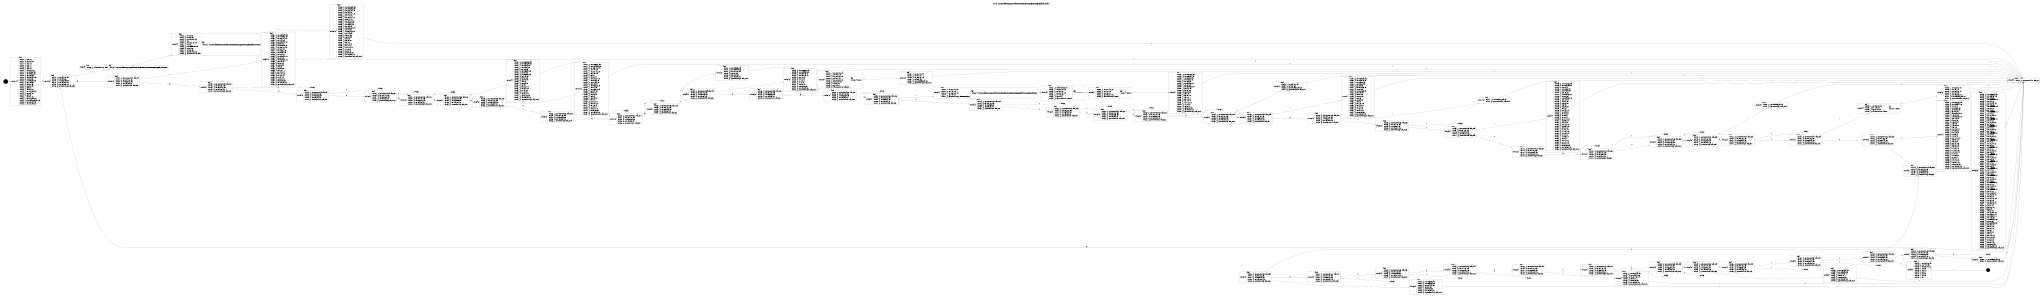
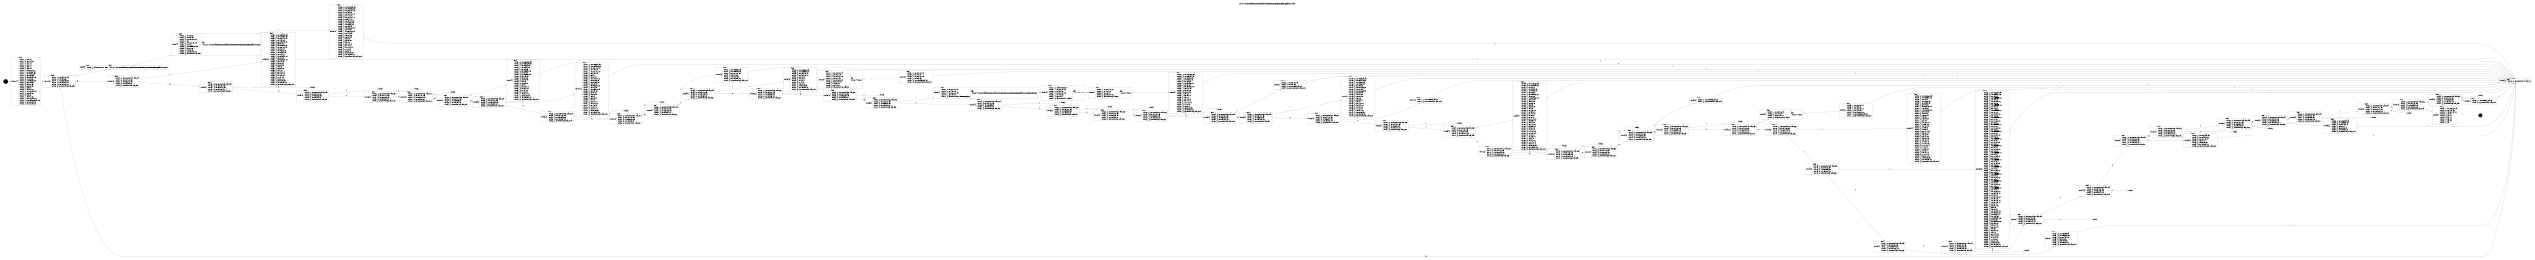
(1614, 250) -> (1855, 208)
